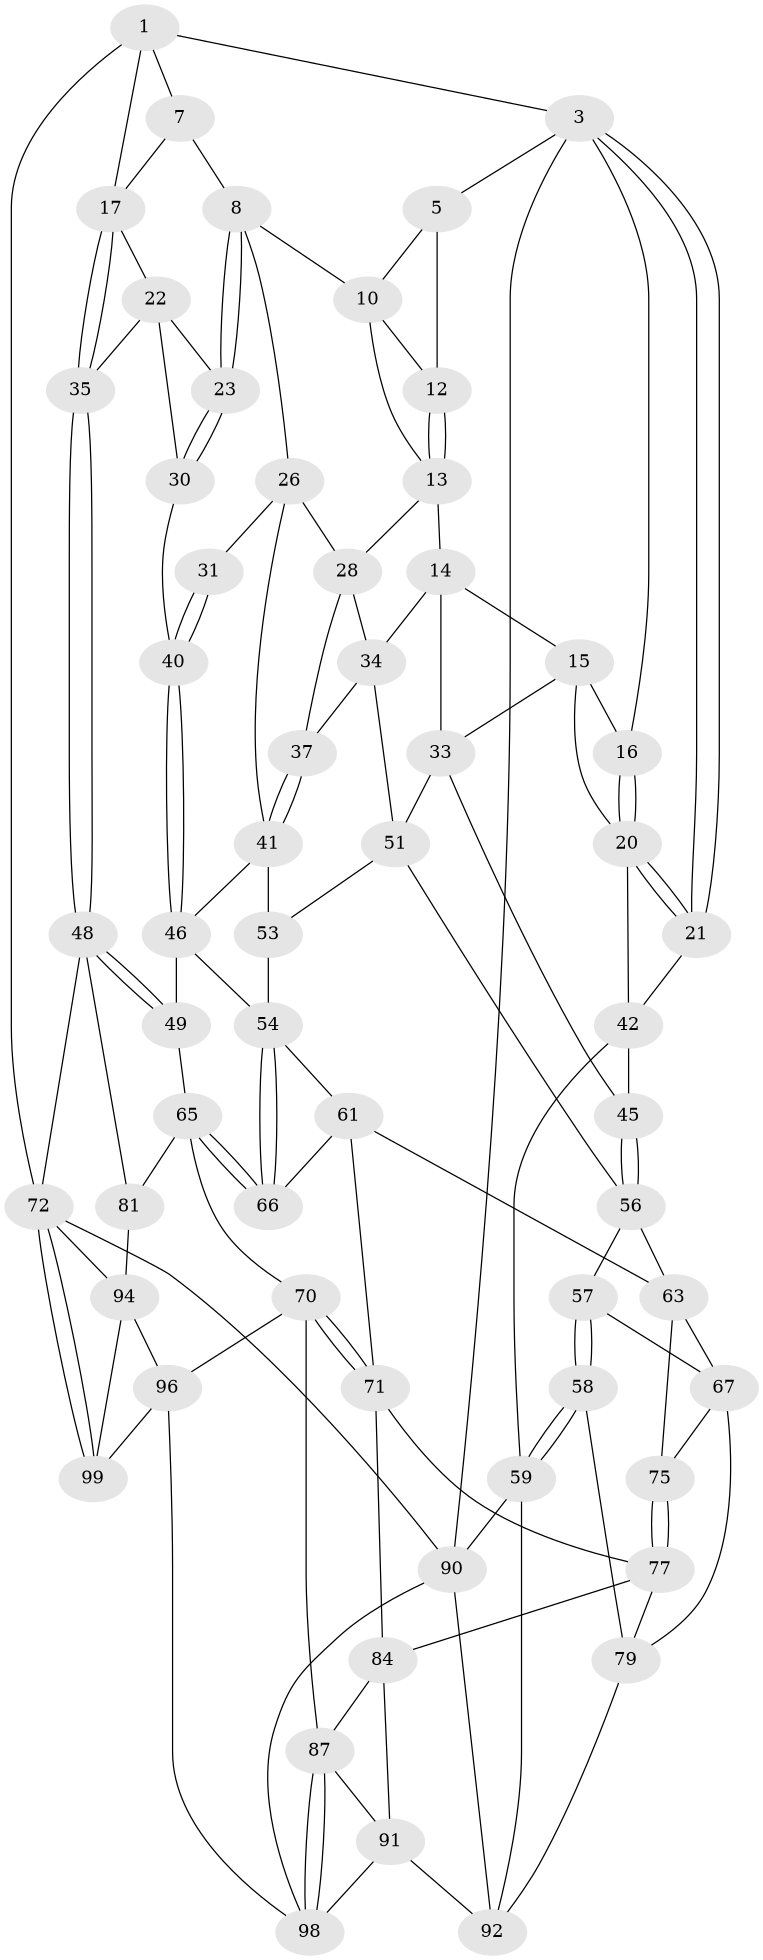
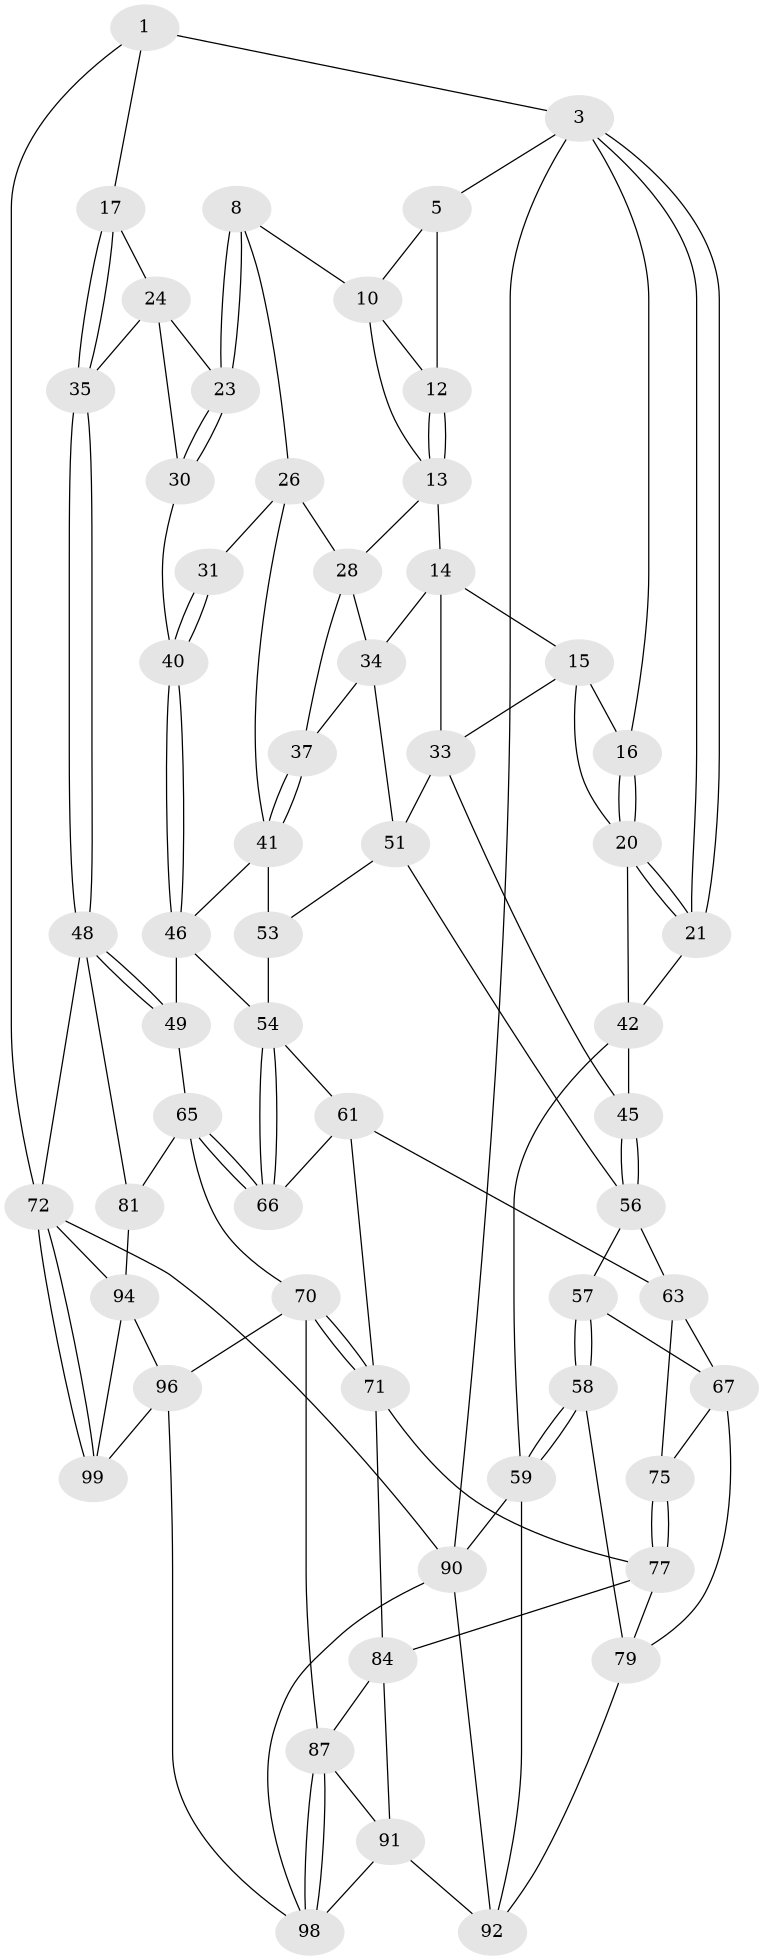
(180, 118) -> none
(156, 300) -> (156, 300)
